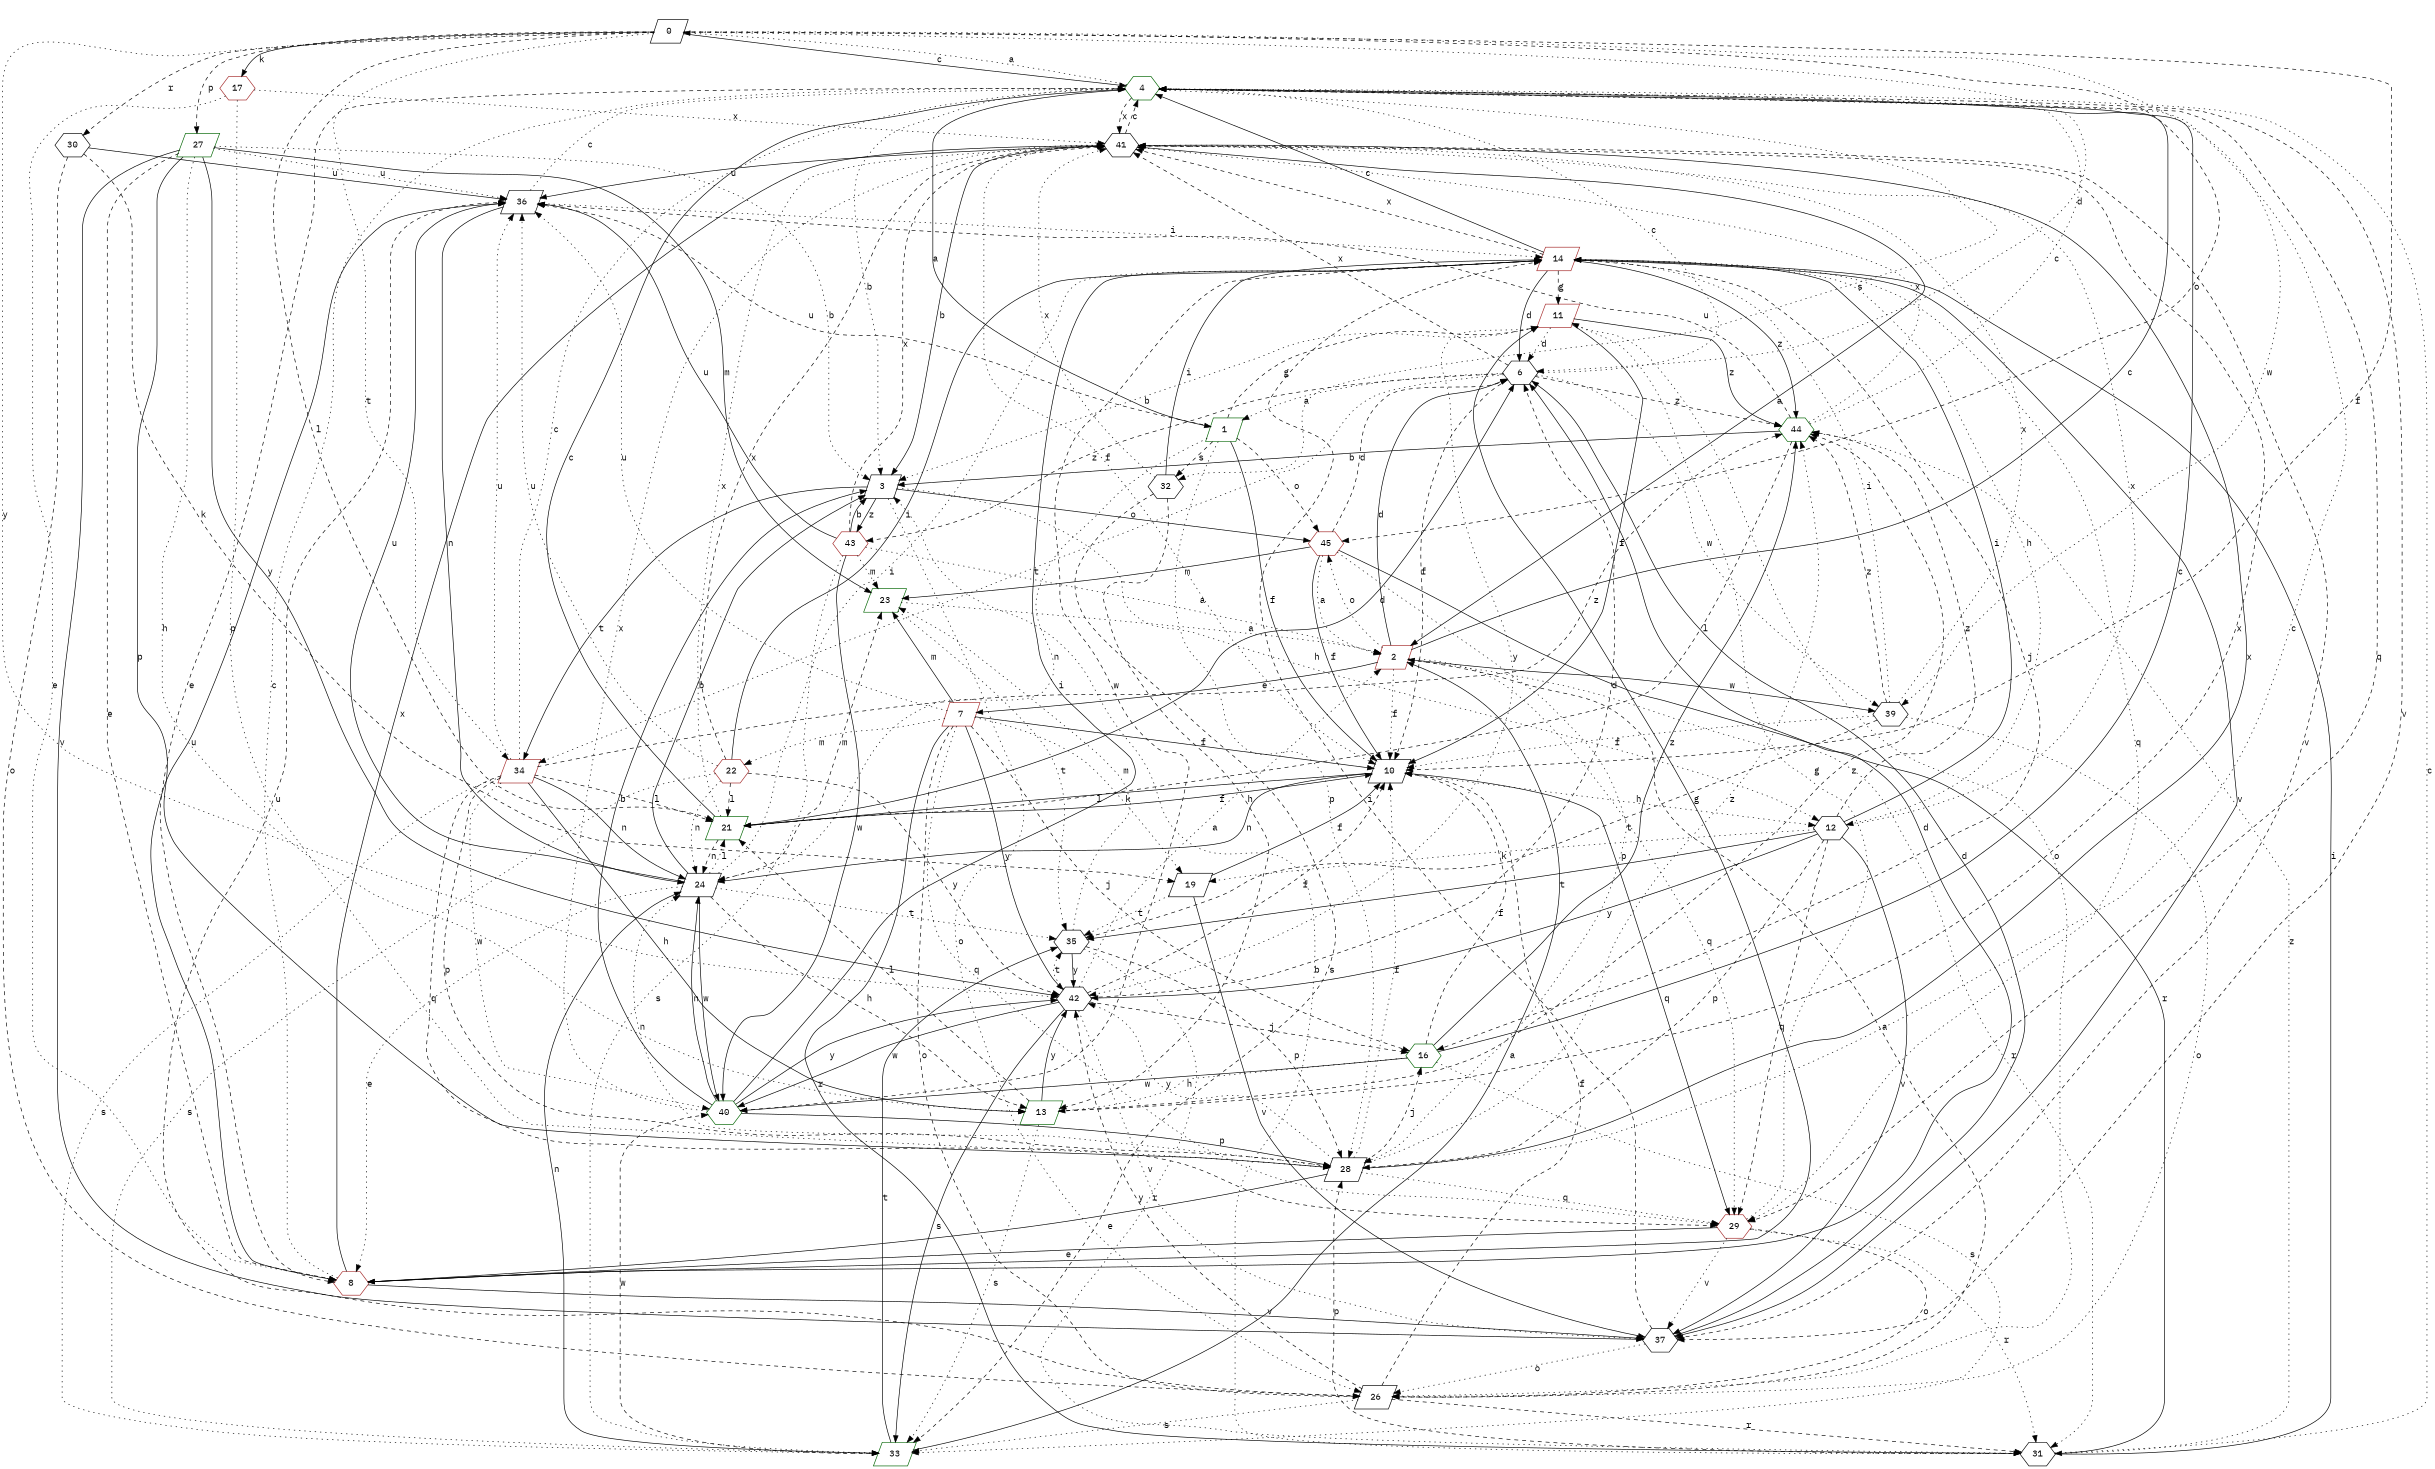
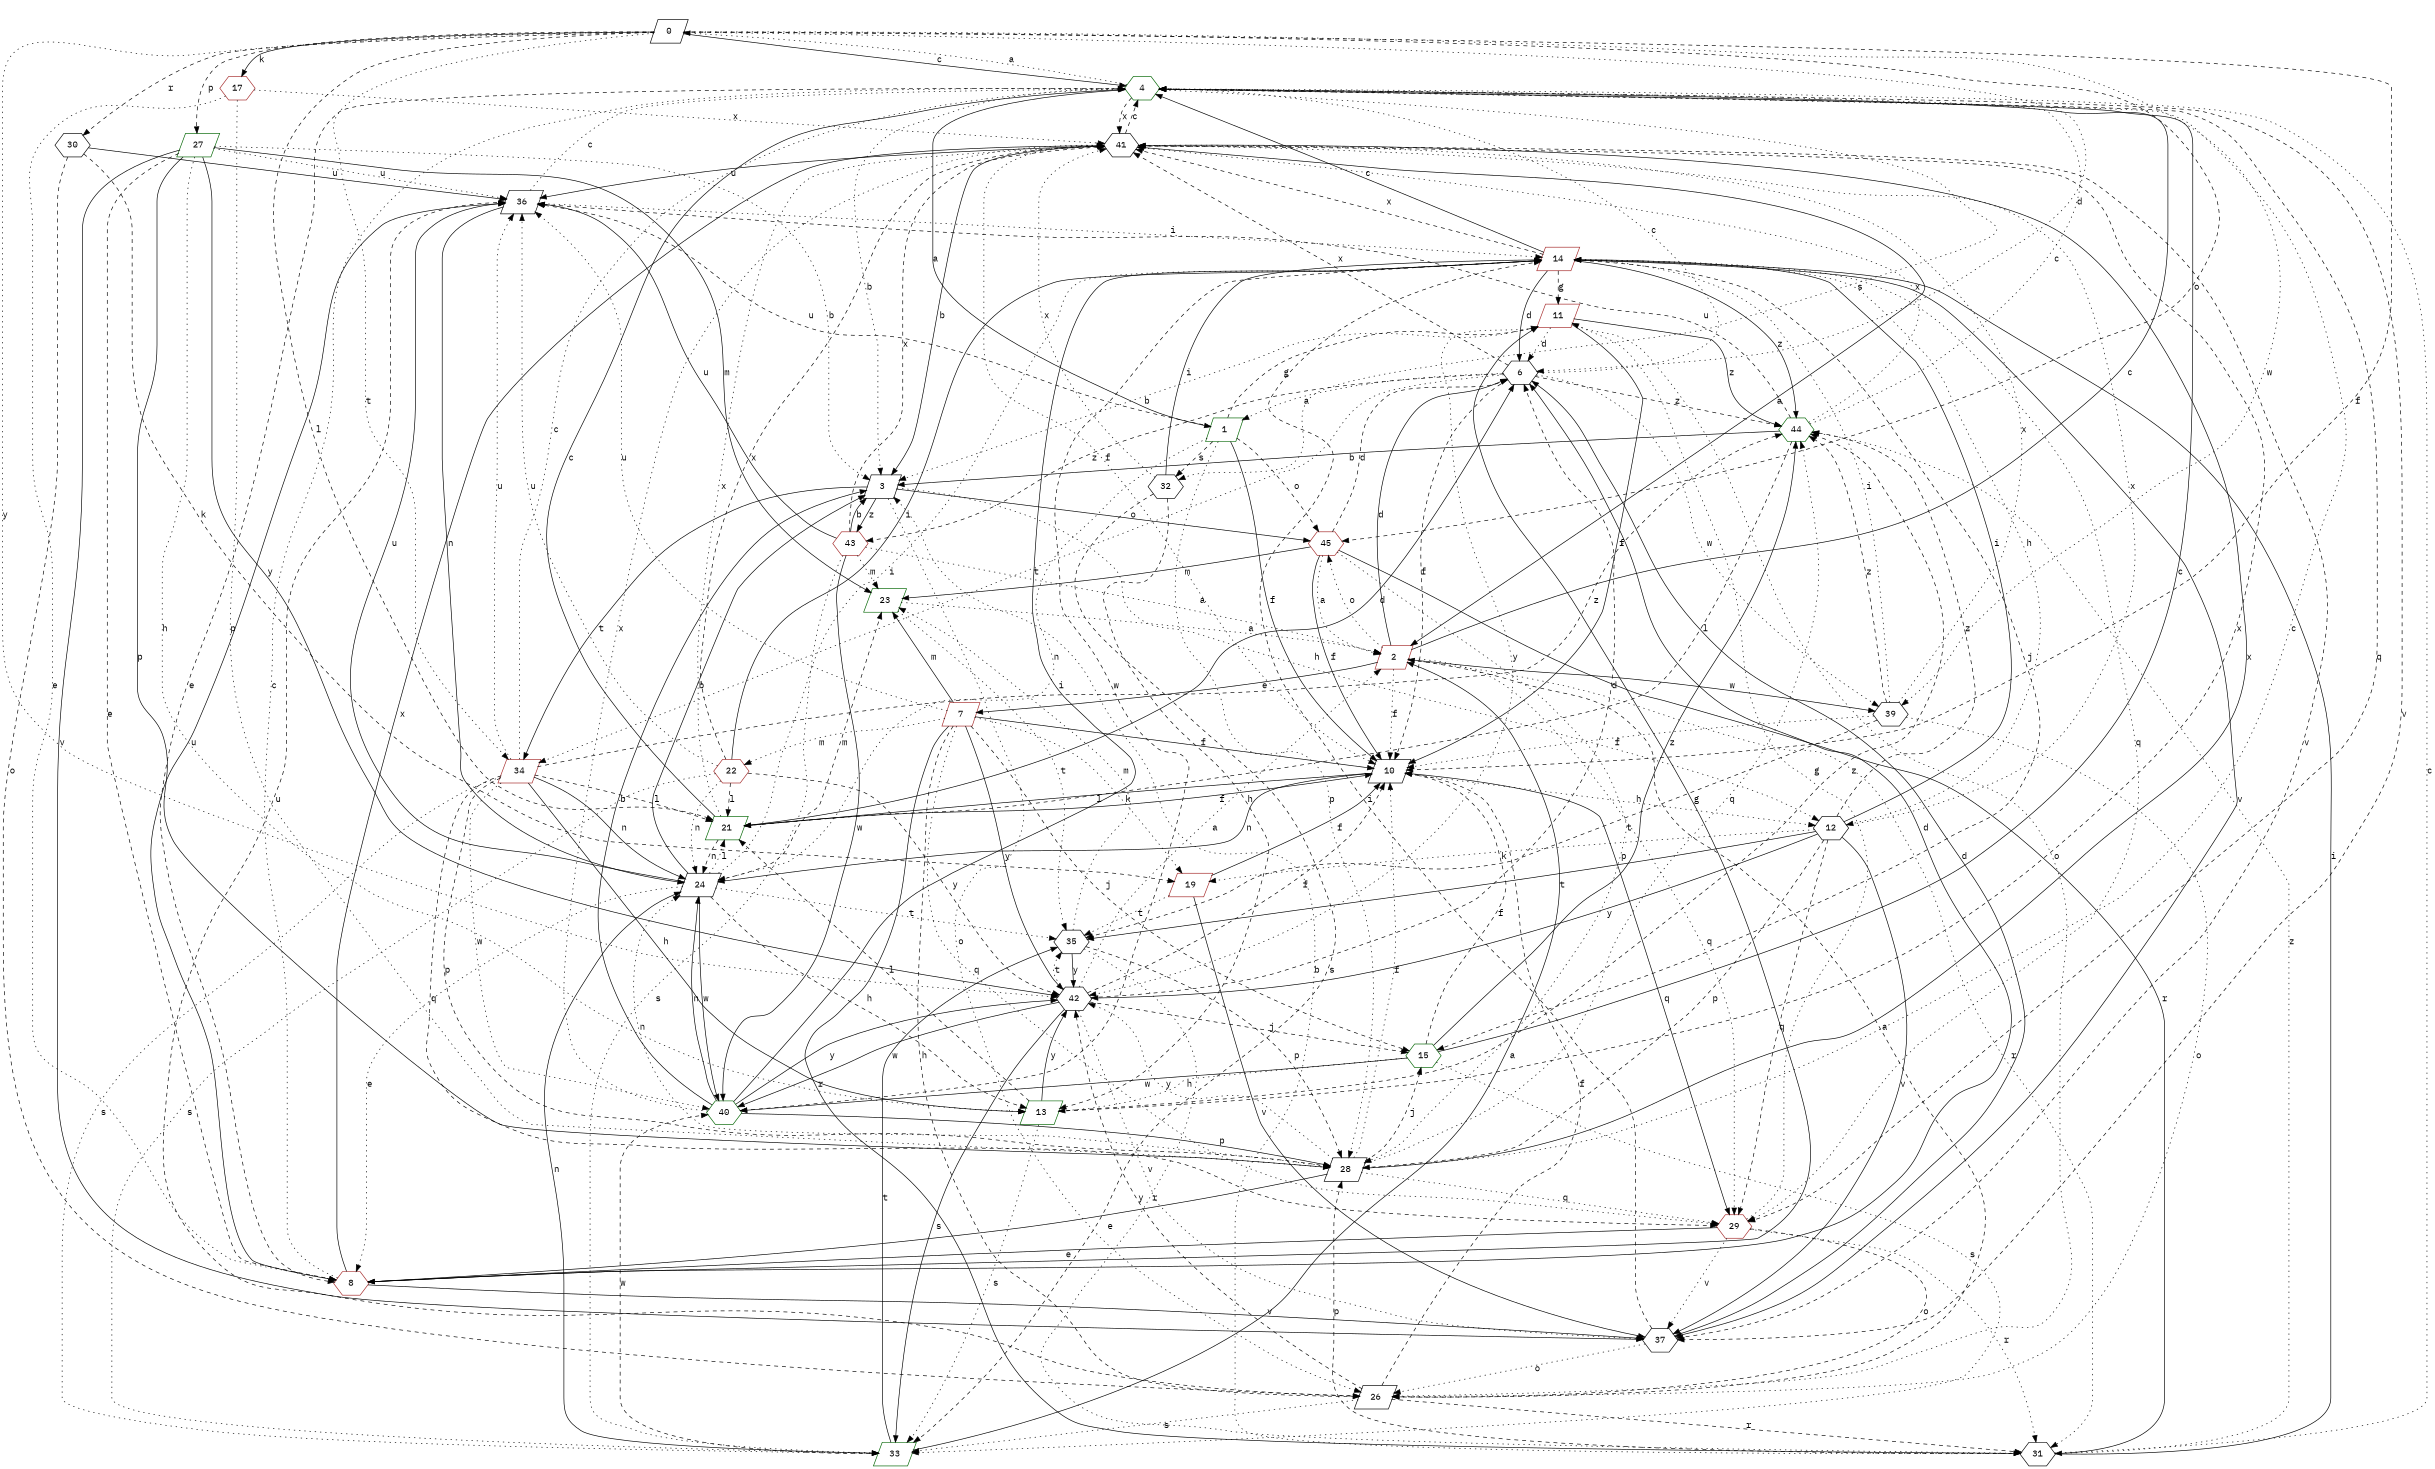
(1733, 800) -> (1733, 800)
(1191, 885) -> (1191, 885)
(925, 1056) -> (925, 1056)
(1423, 1056) -> (1423, 1056)
